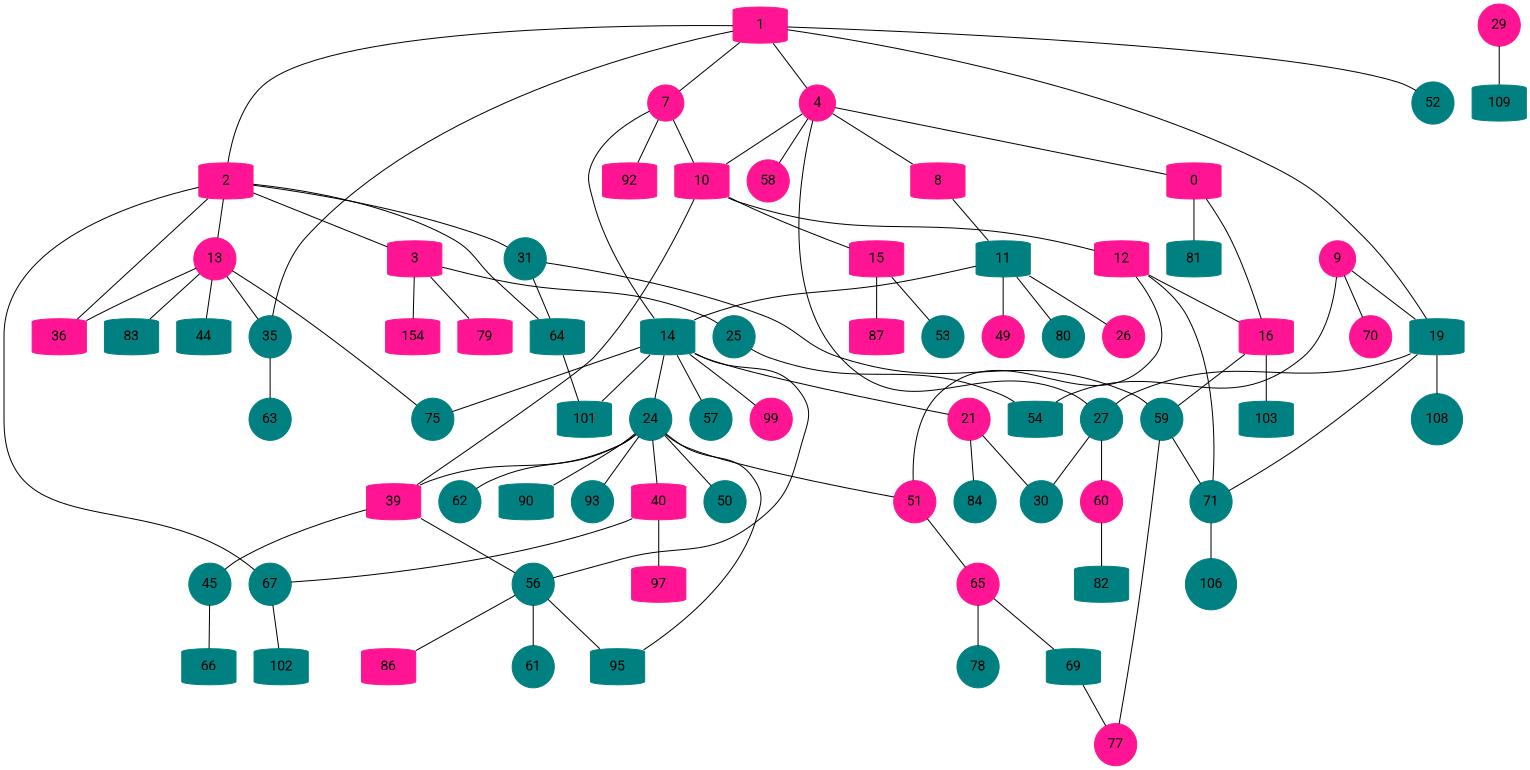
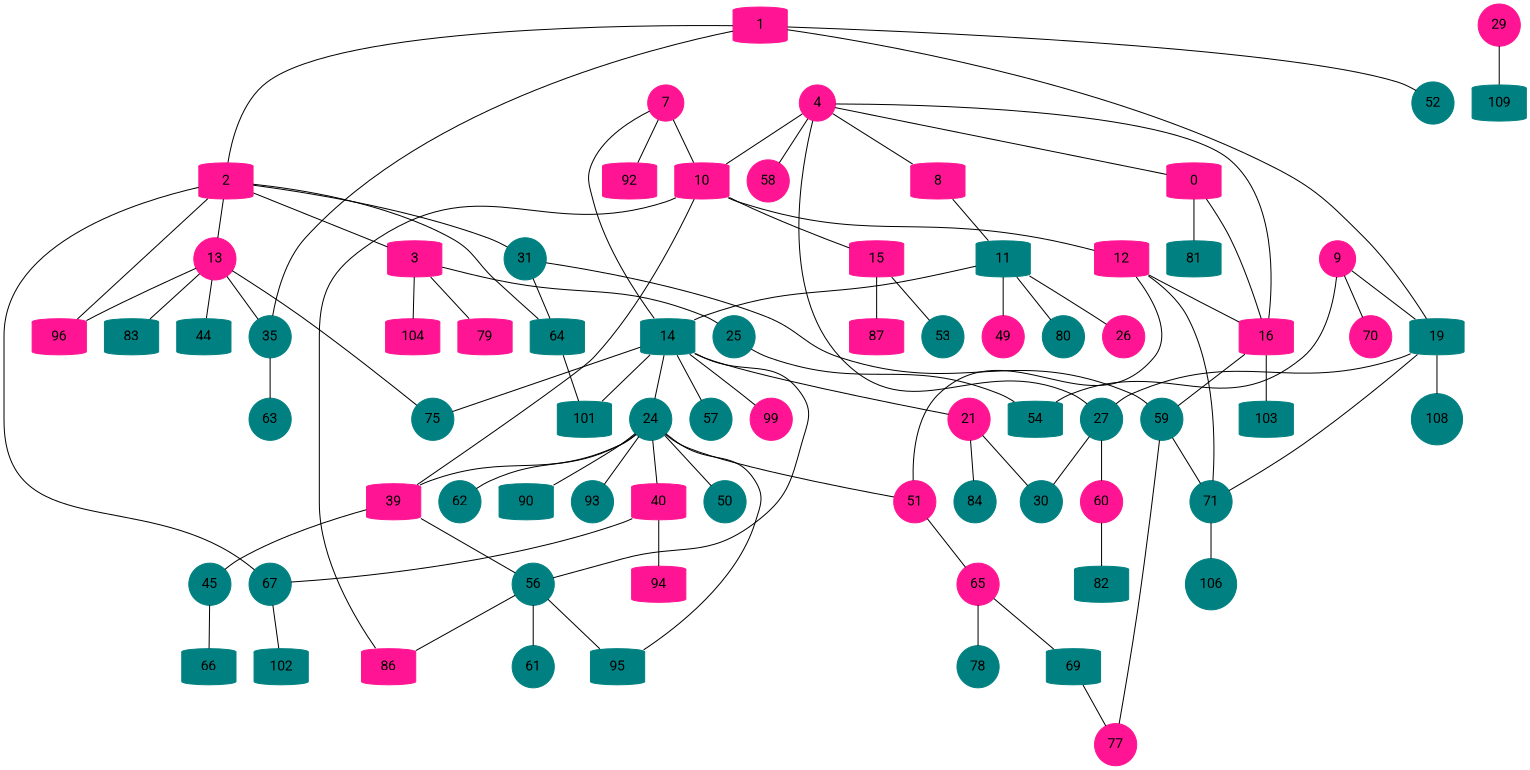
(790, 66) -> (1120, 124)
(710, 67) -> none
none -> (329, 286)
(59, 337) -> (59, 337)
(413, 337) -> (413, 337)
(659, 584) -> (659, 584)
